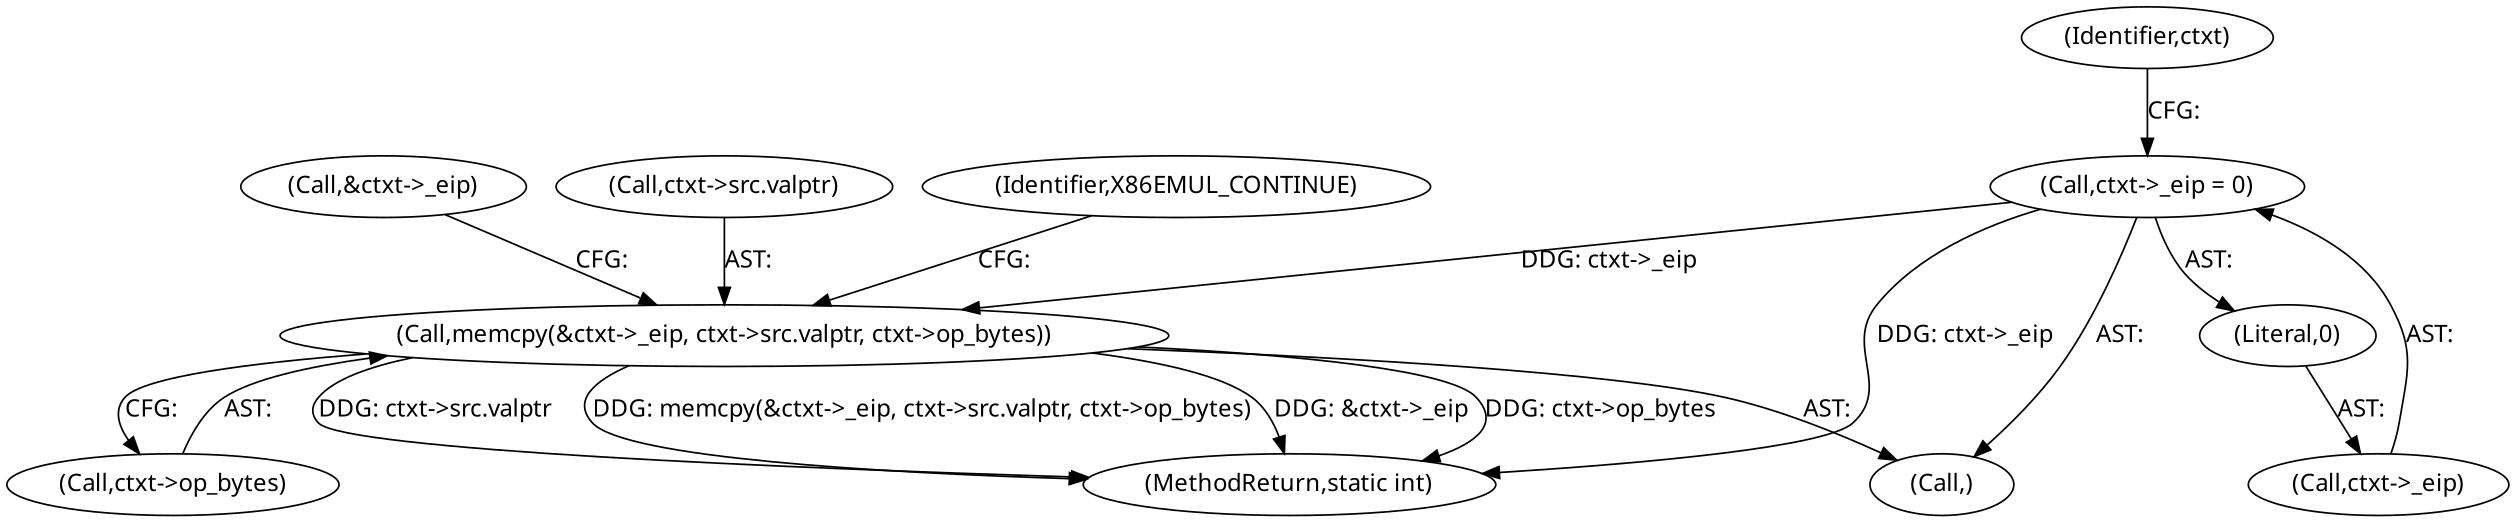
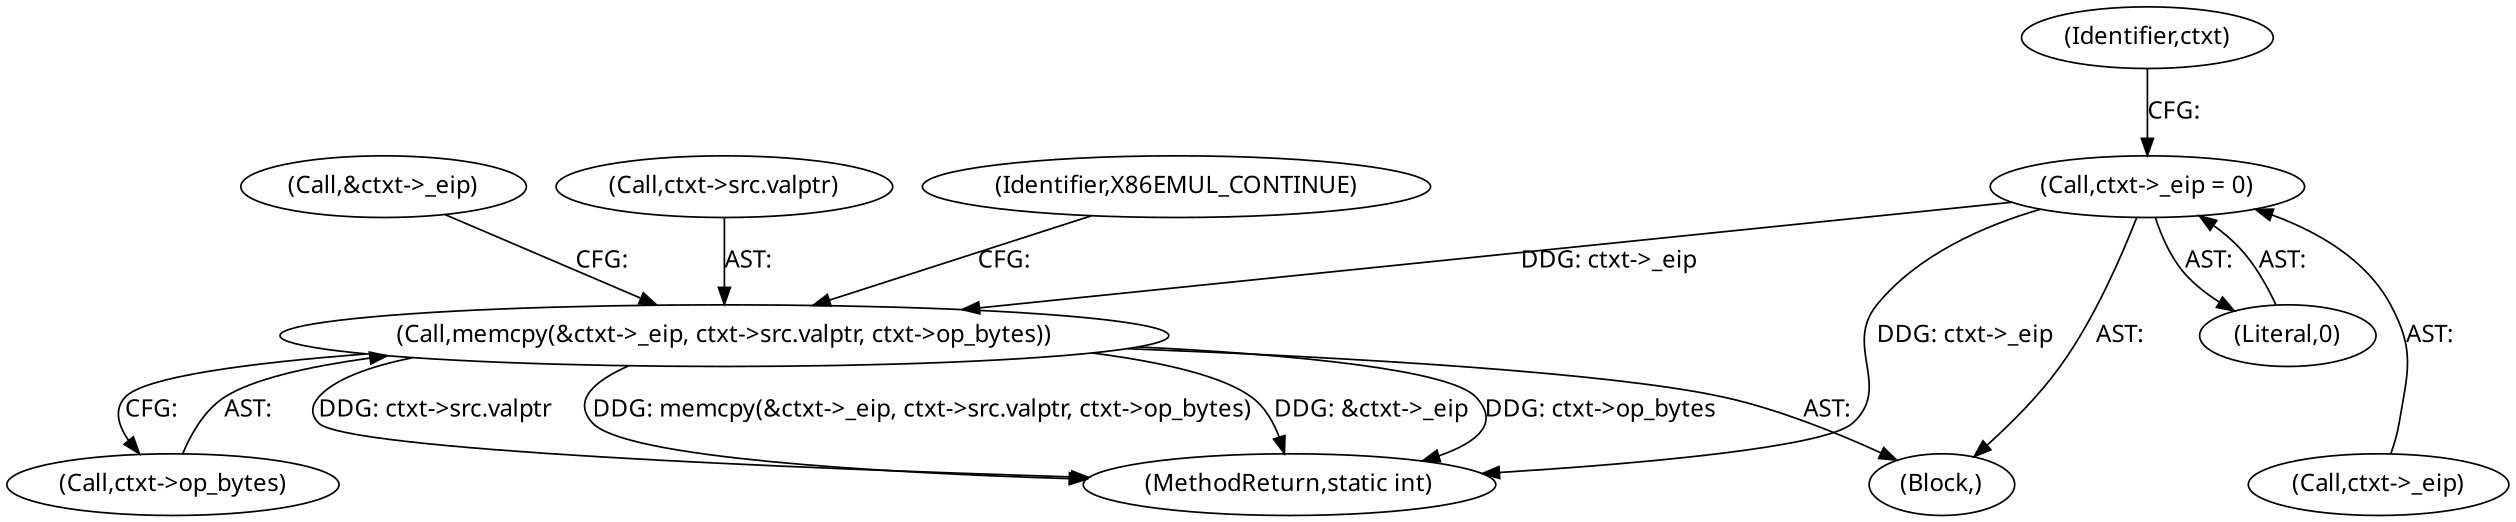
(2329, 403) -> (2250, 261)
(1942, 485) -> (1942, 485)
